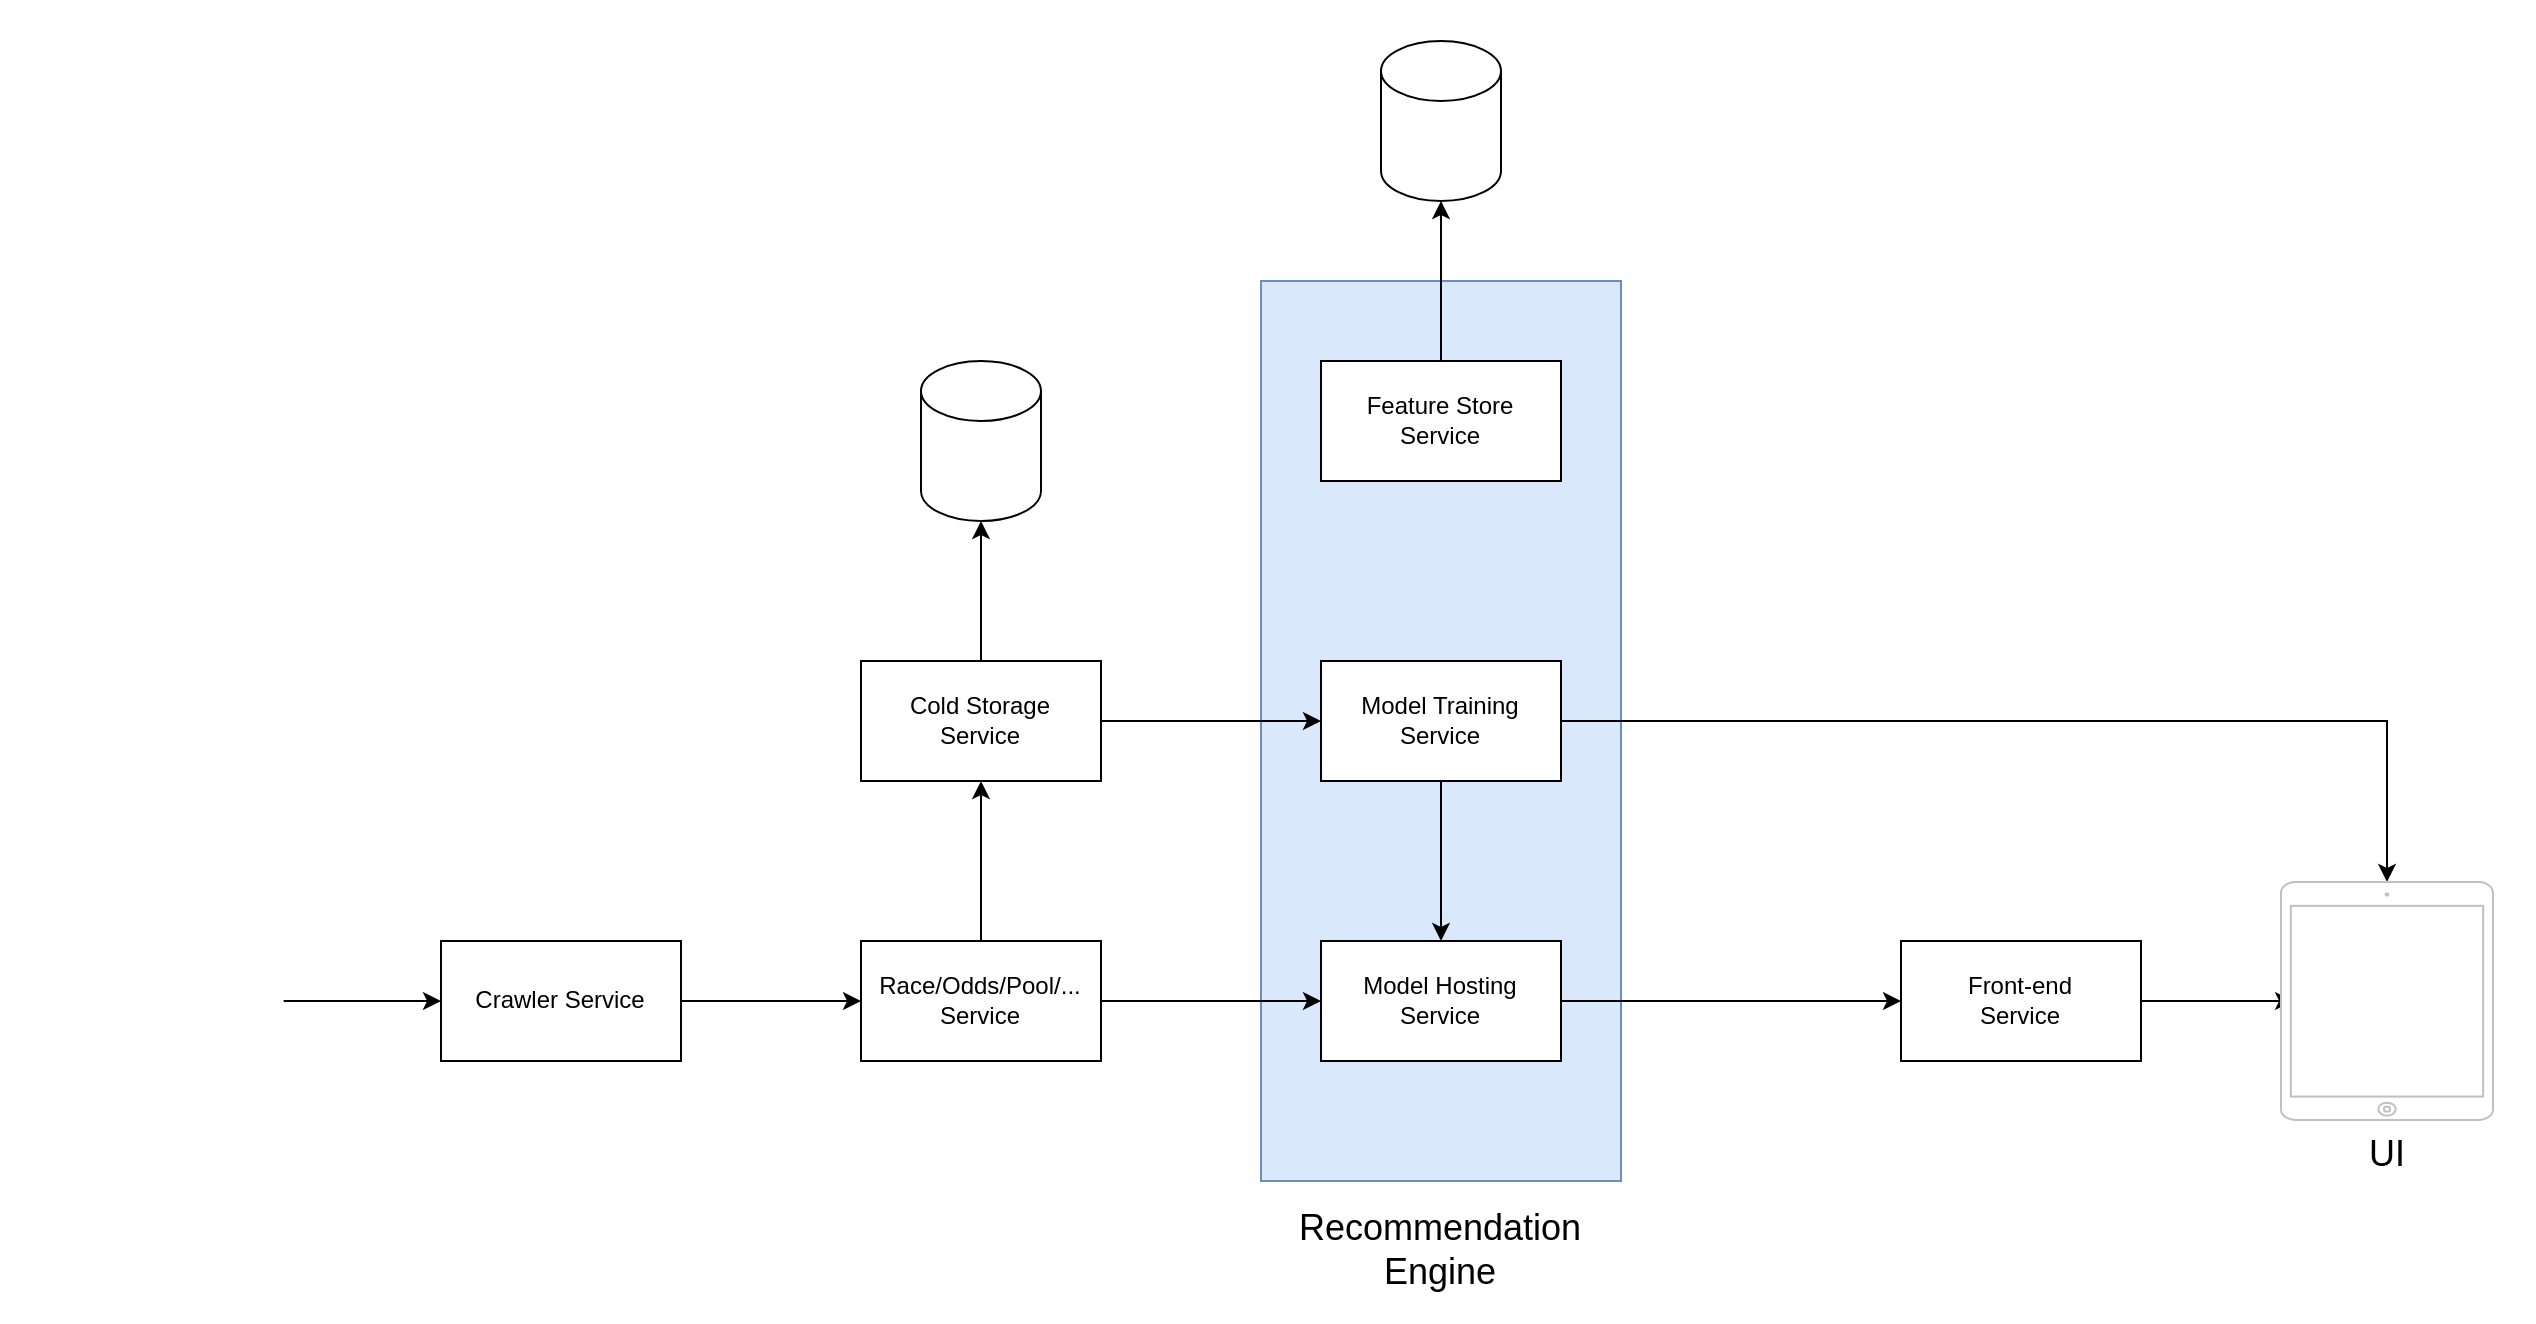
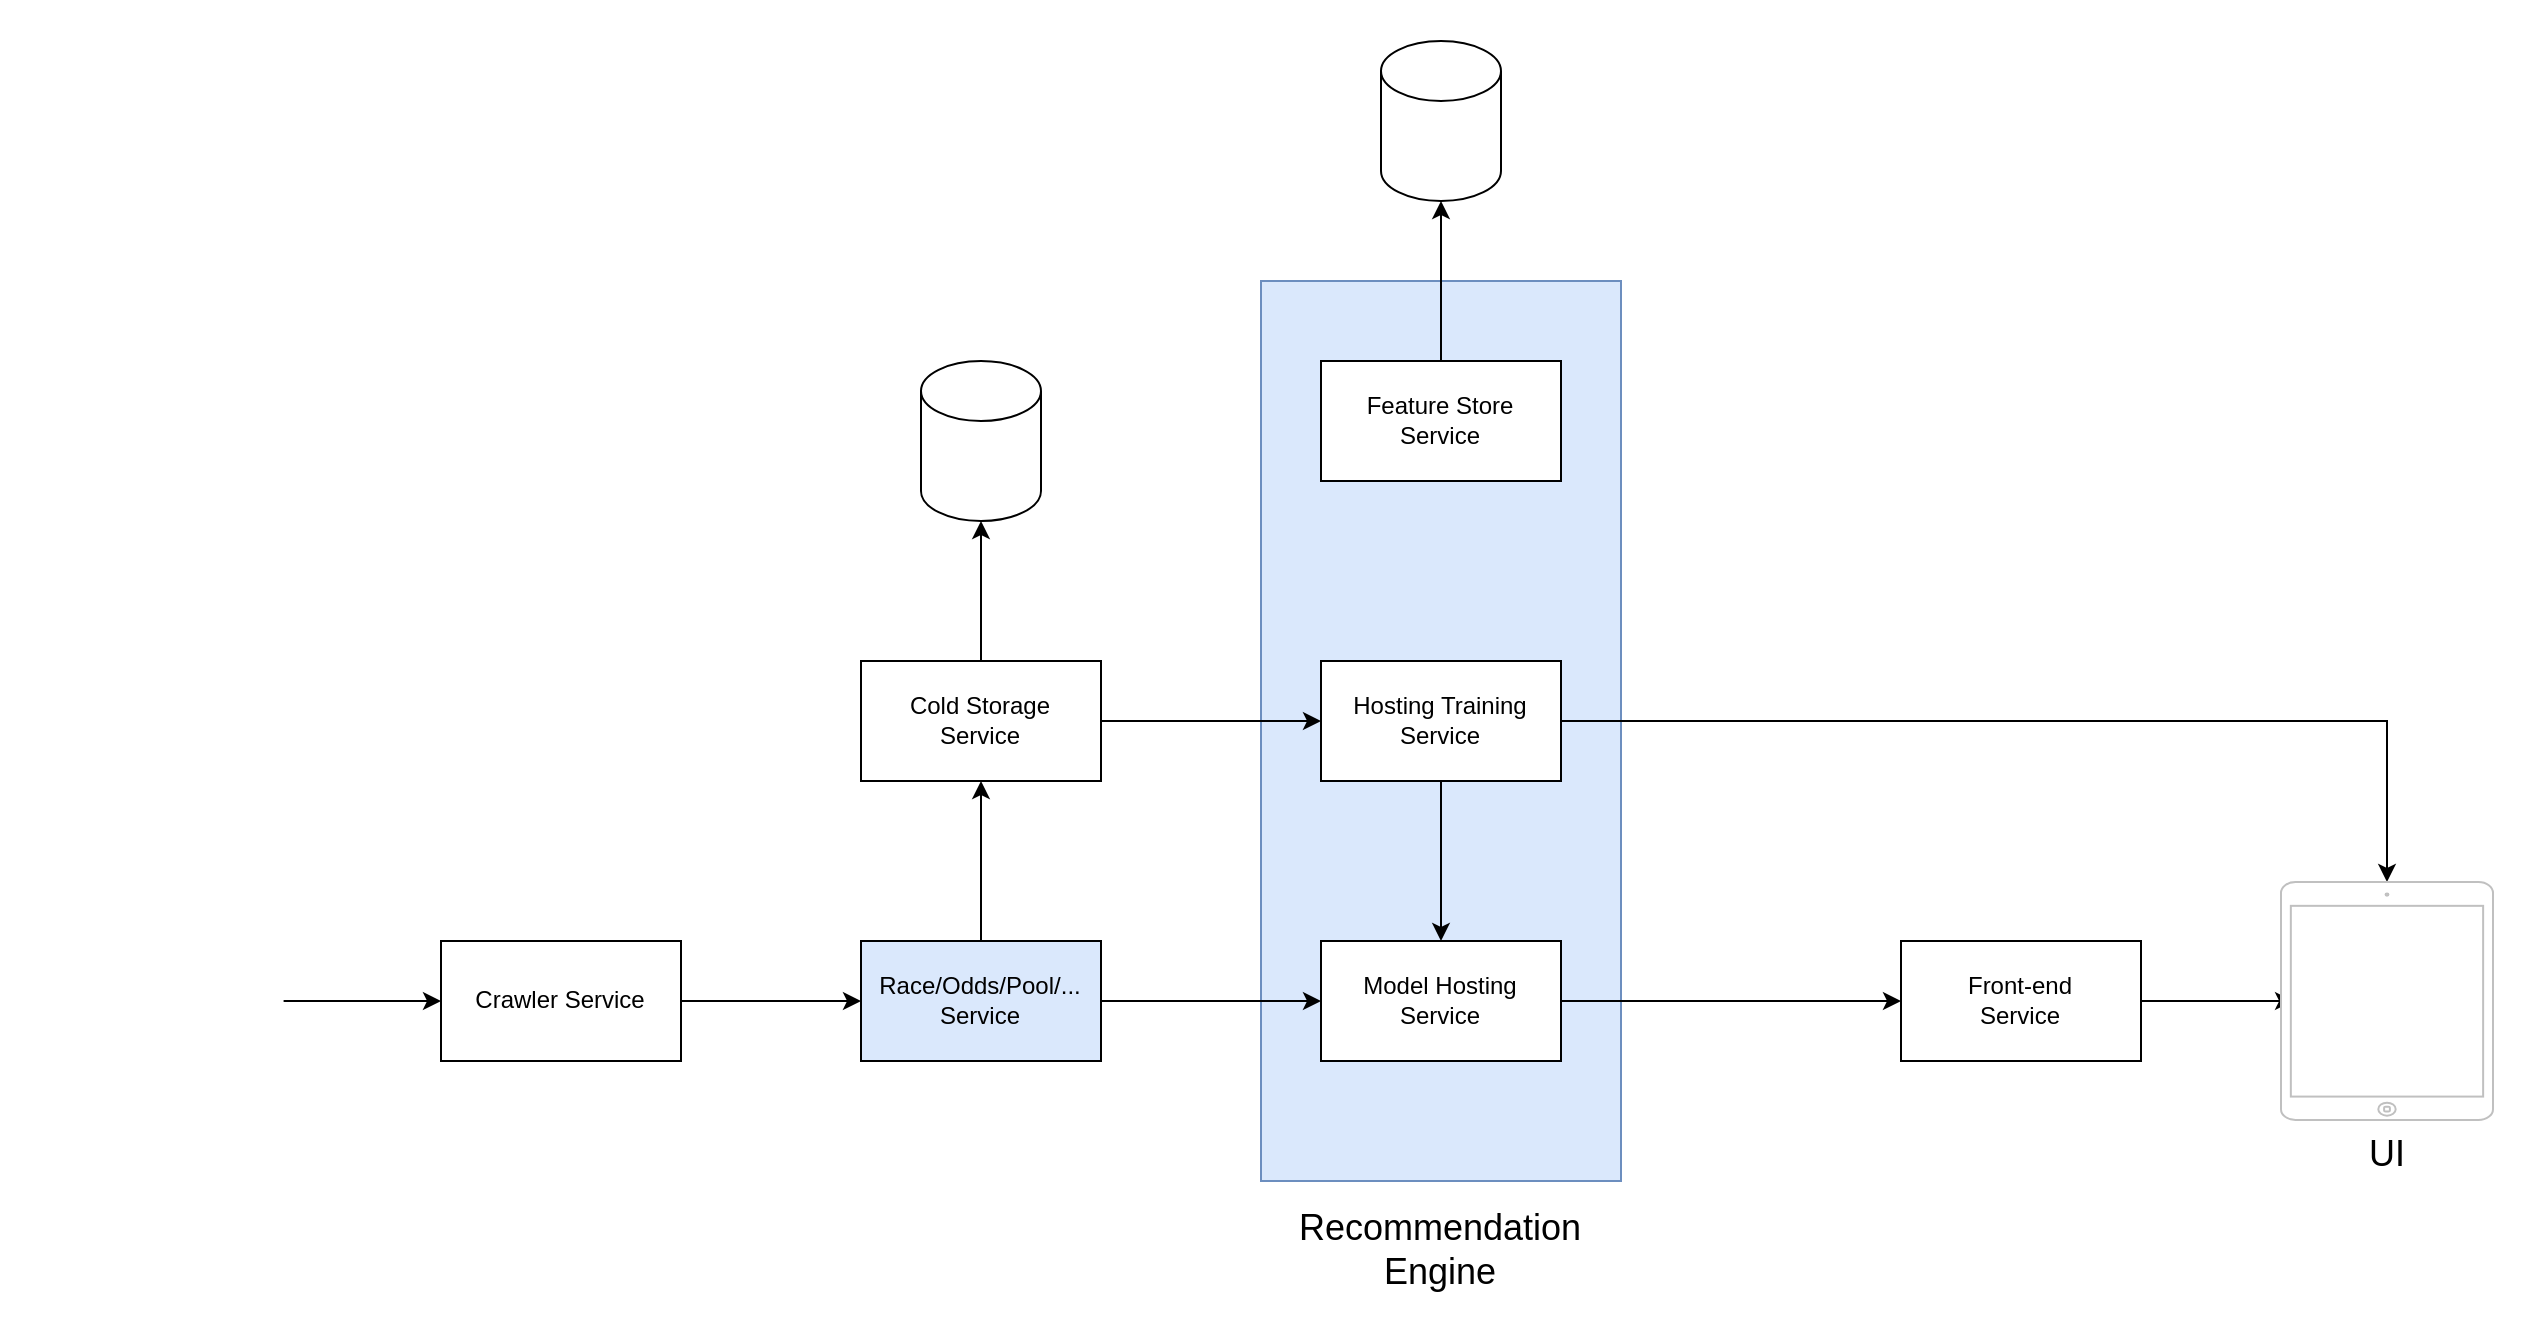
(1441, 721) -> (1441, 721)
(981, 1001) -> (981, 1001)
